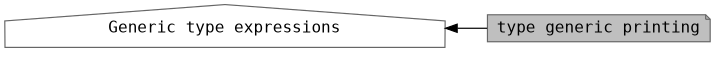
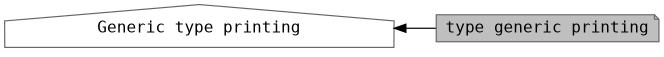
(225, 28) -> (199, 28)
